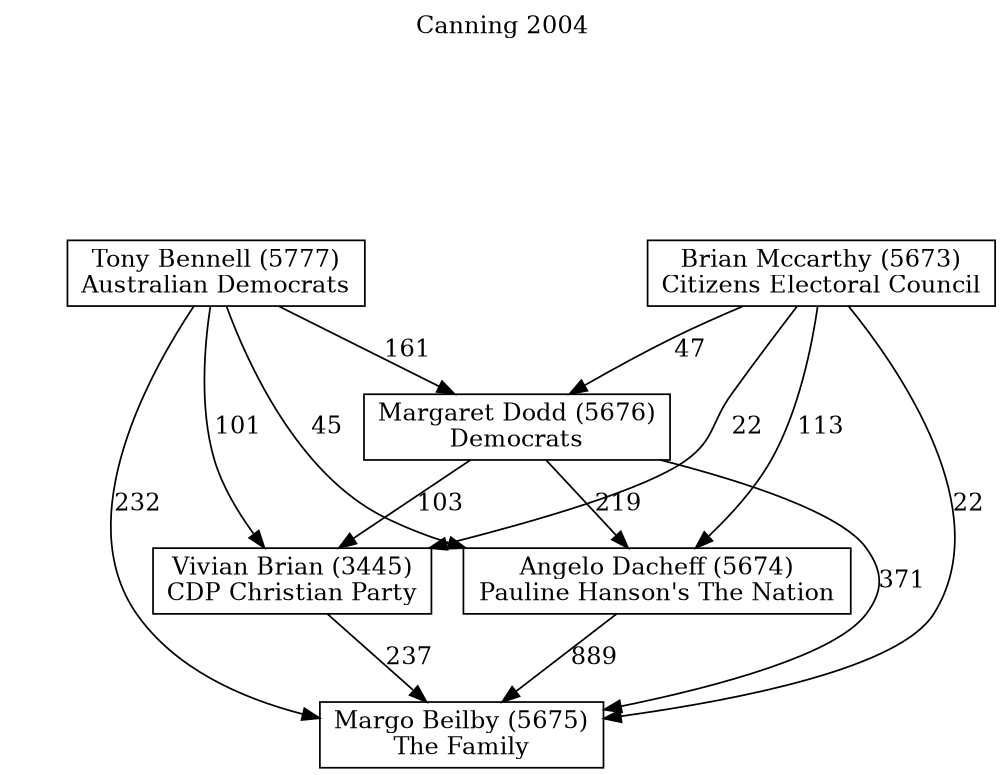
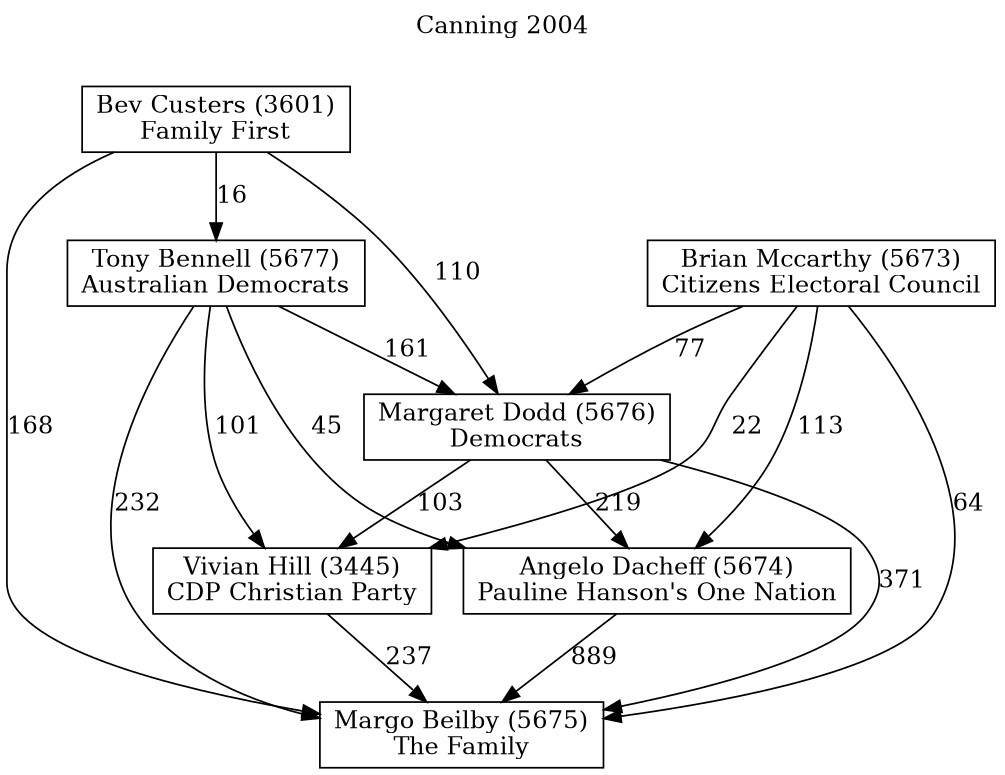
none -> (216, 119)
(216, 273) -> (216, 273)
(691, 350) -> (691, 350)
(969, 504) -> (969, 504)
(292, 581) -> (292, 581)
(657, 581) -> (657, 581)
